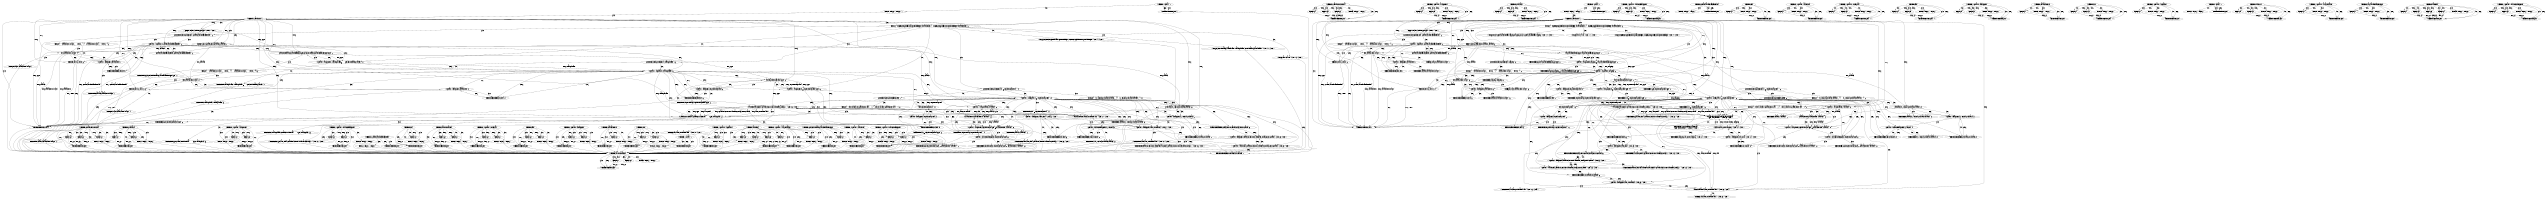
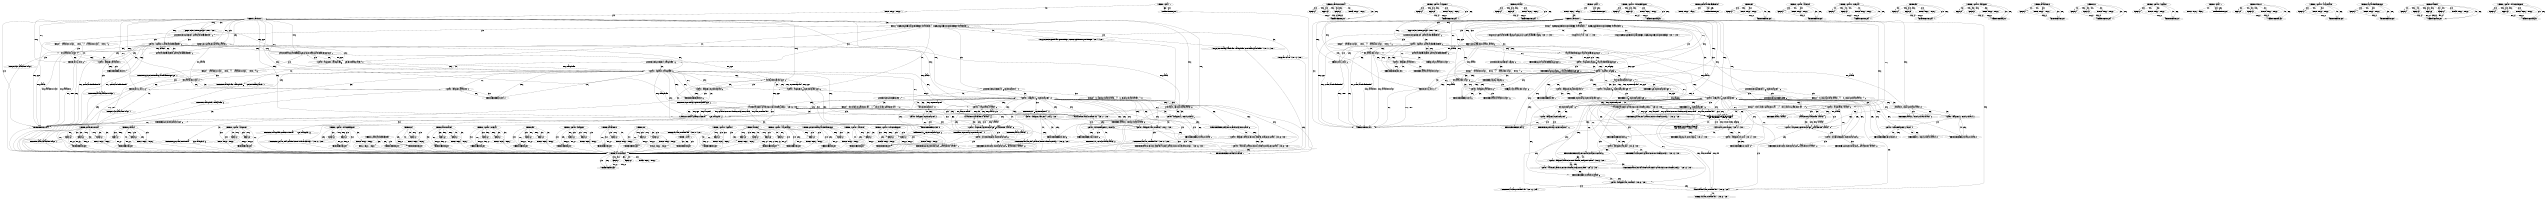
(1667, 187) -> none
